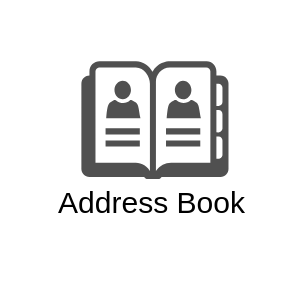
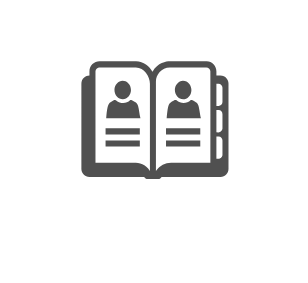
(153, 204) -> none
